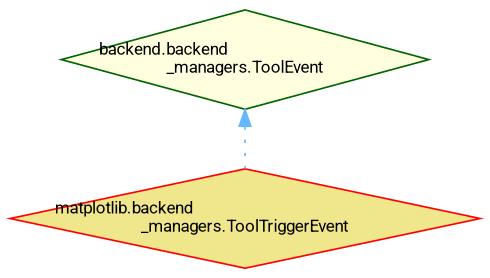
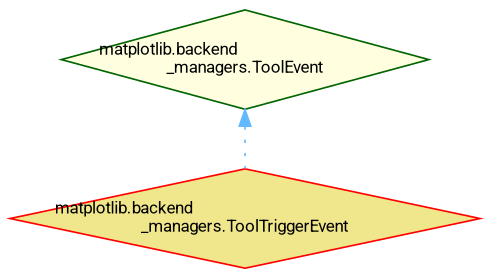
(245, 60) -> (245, 60)
